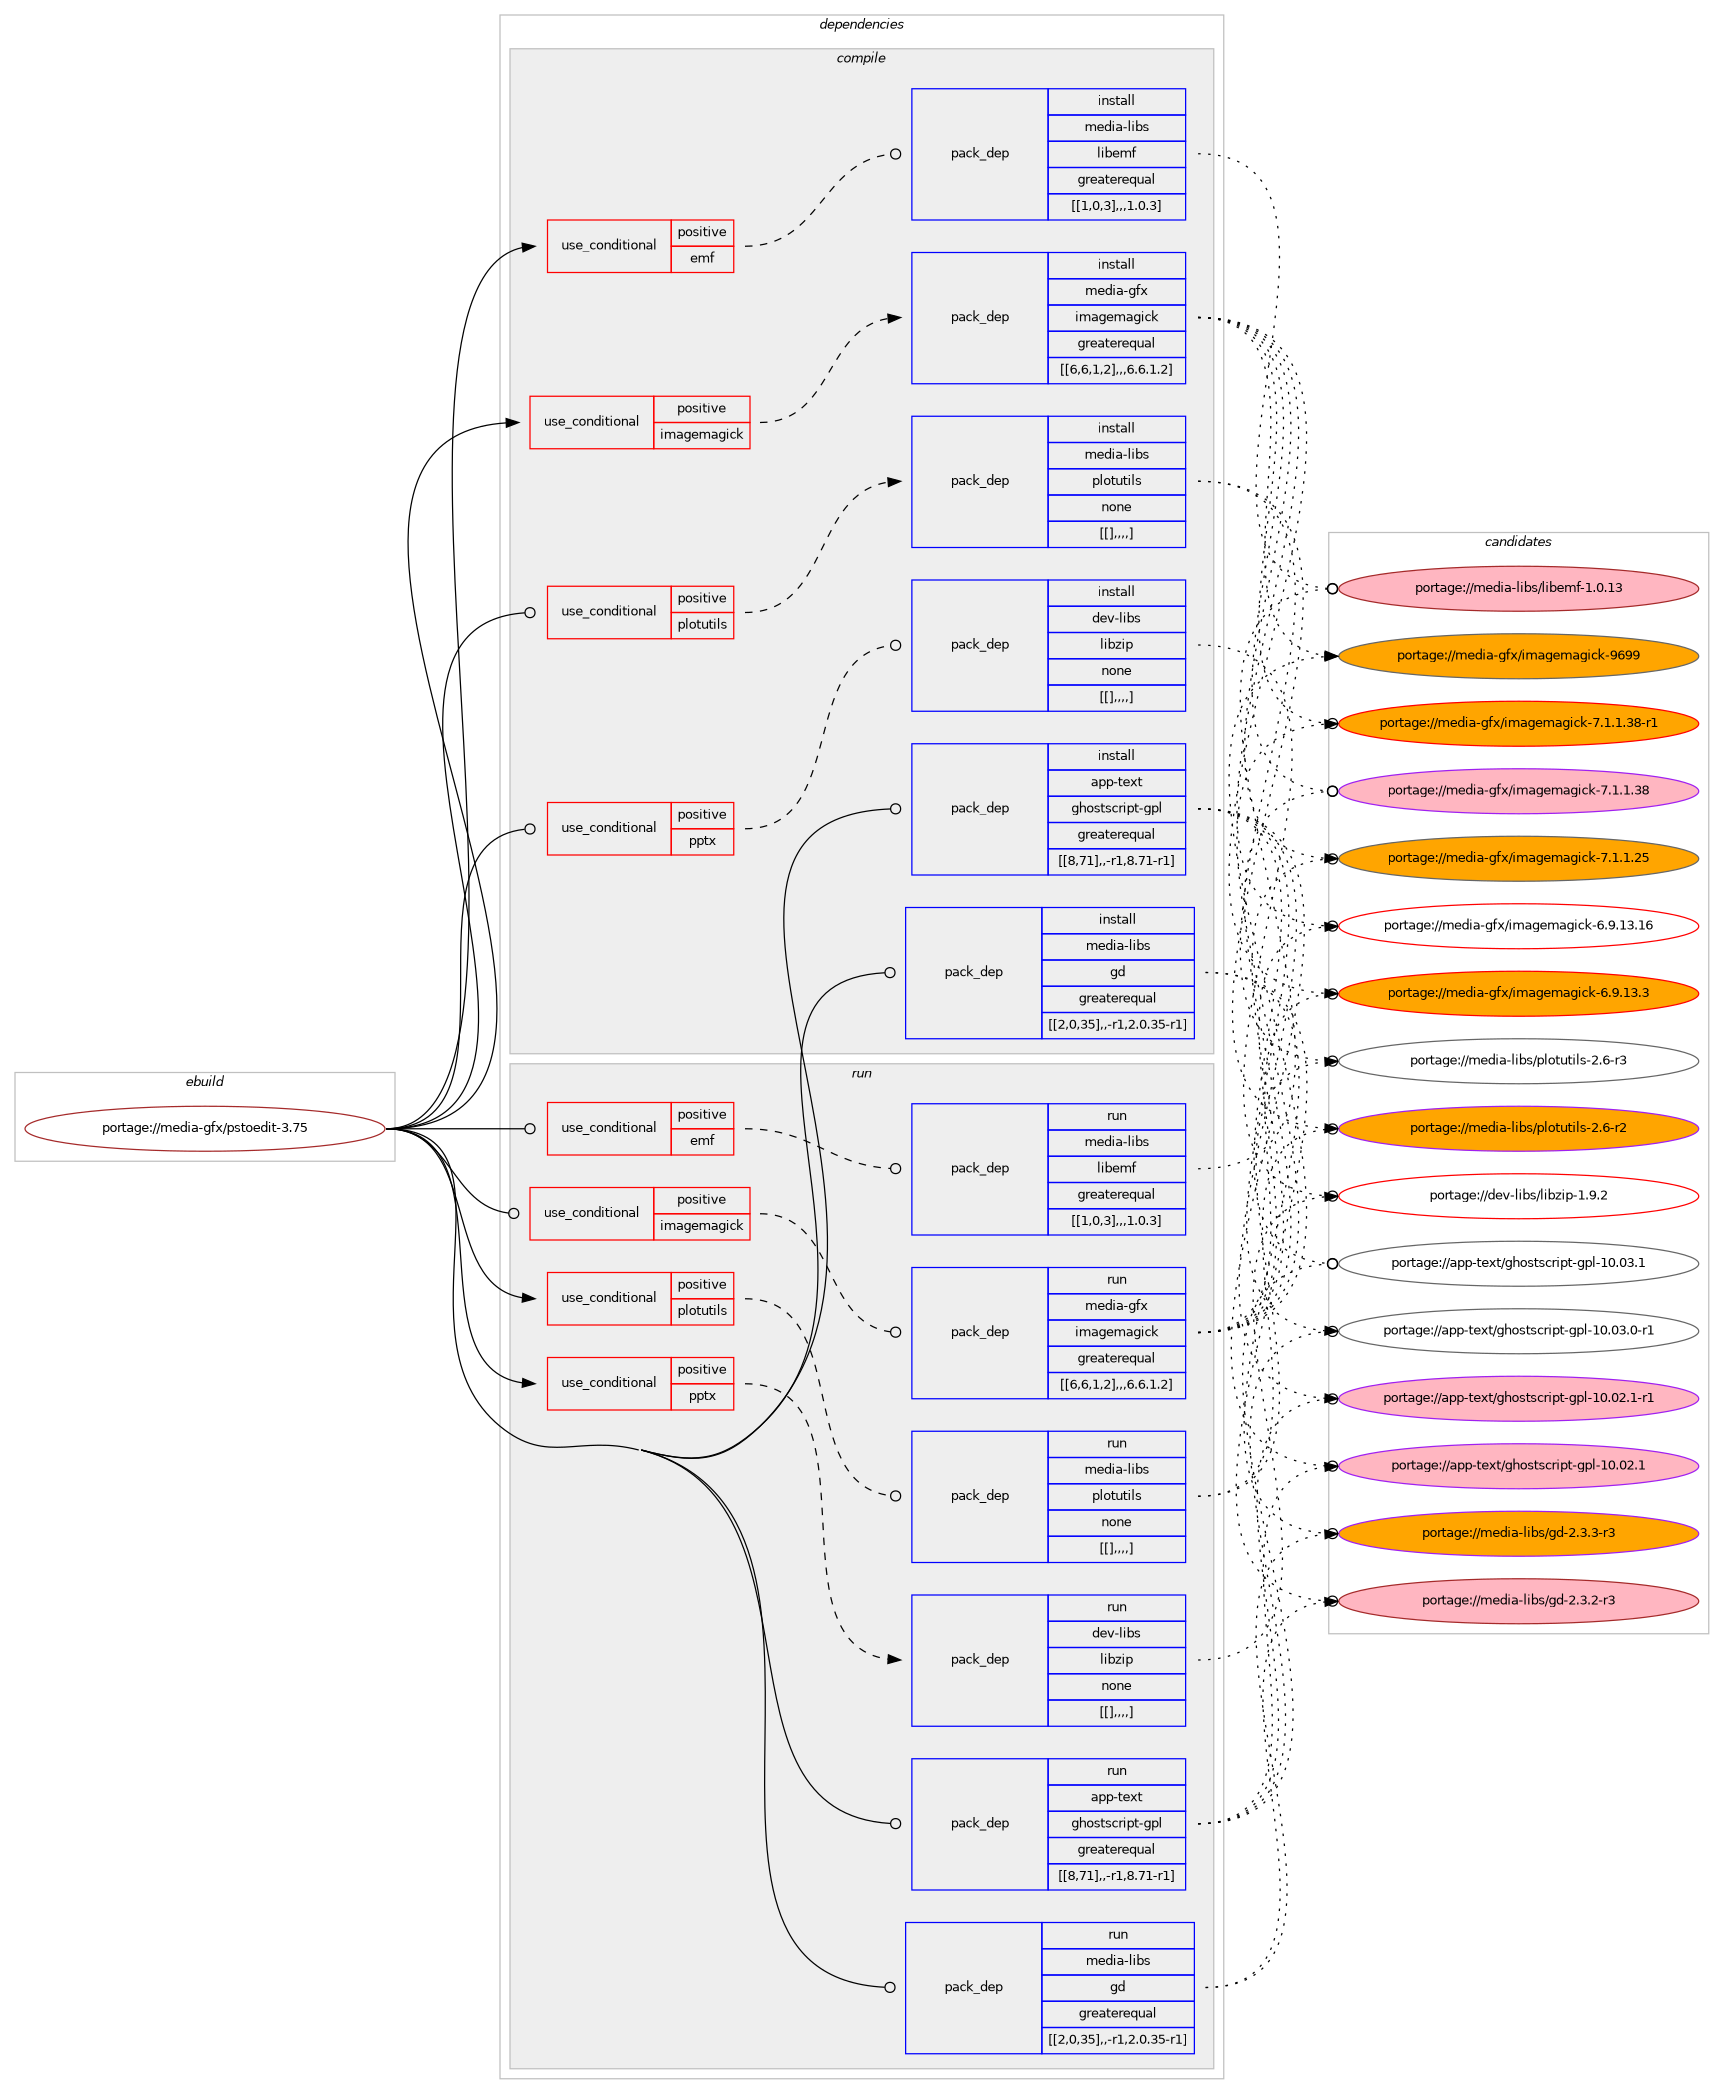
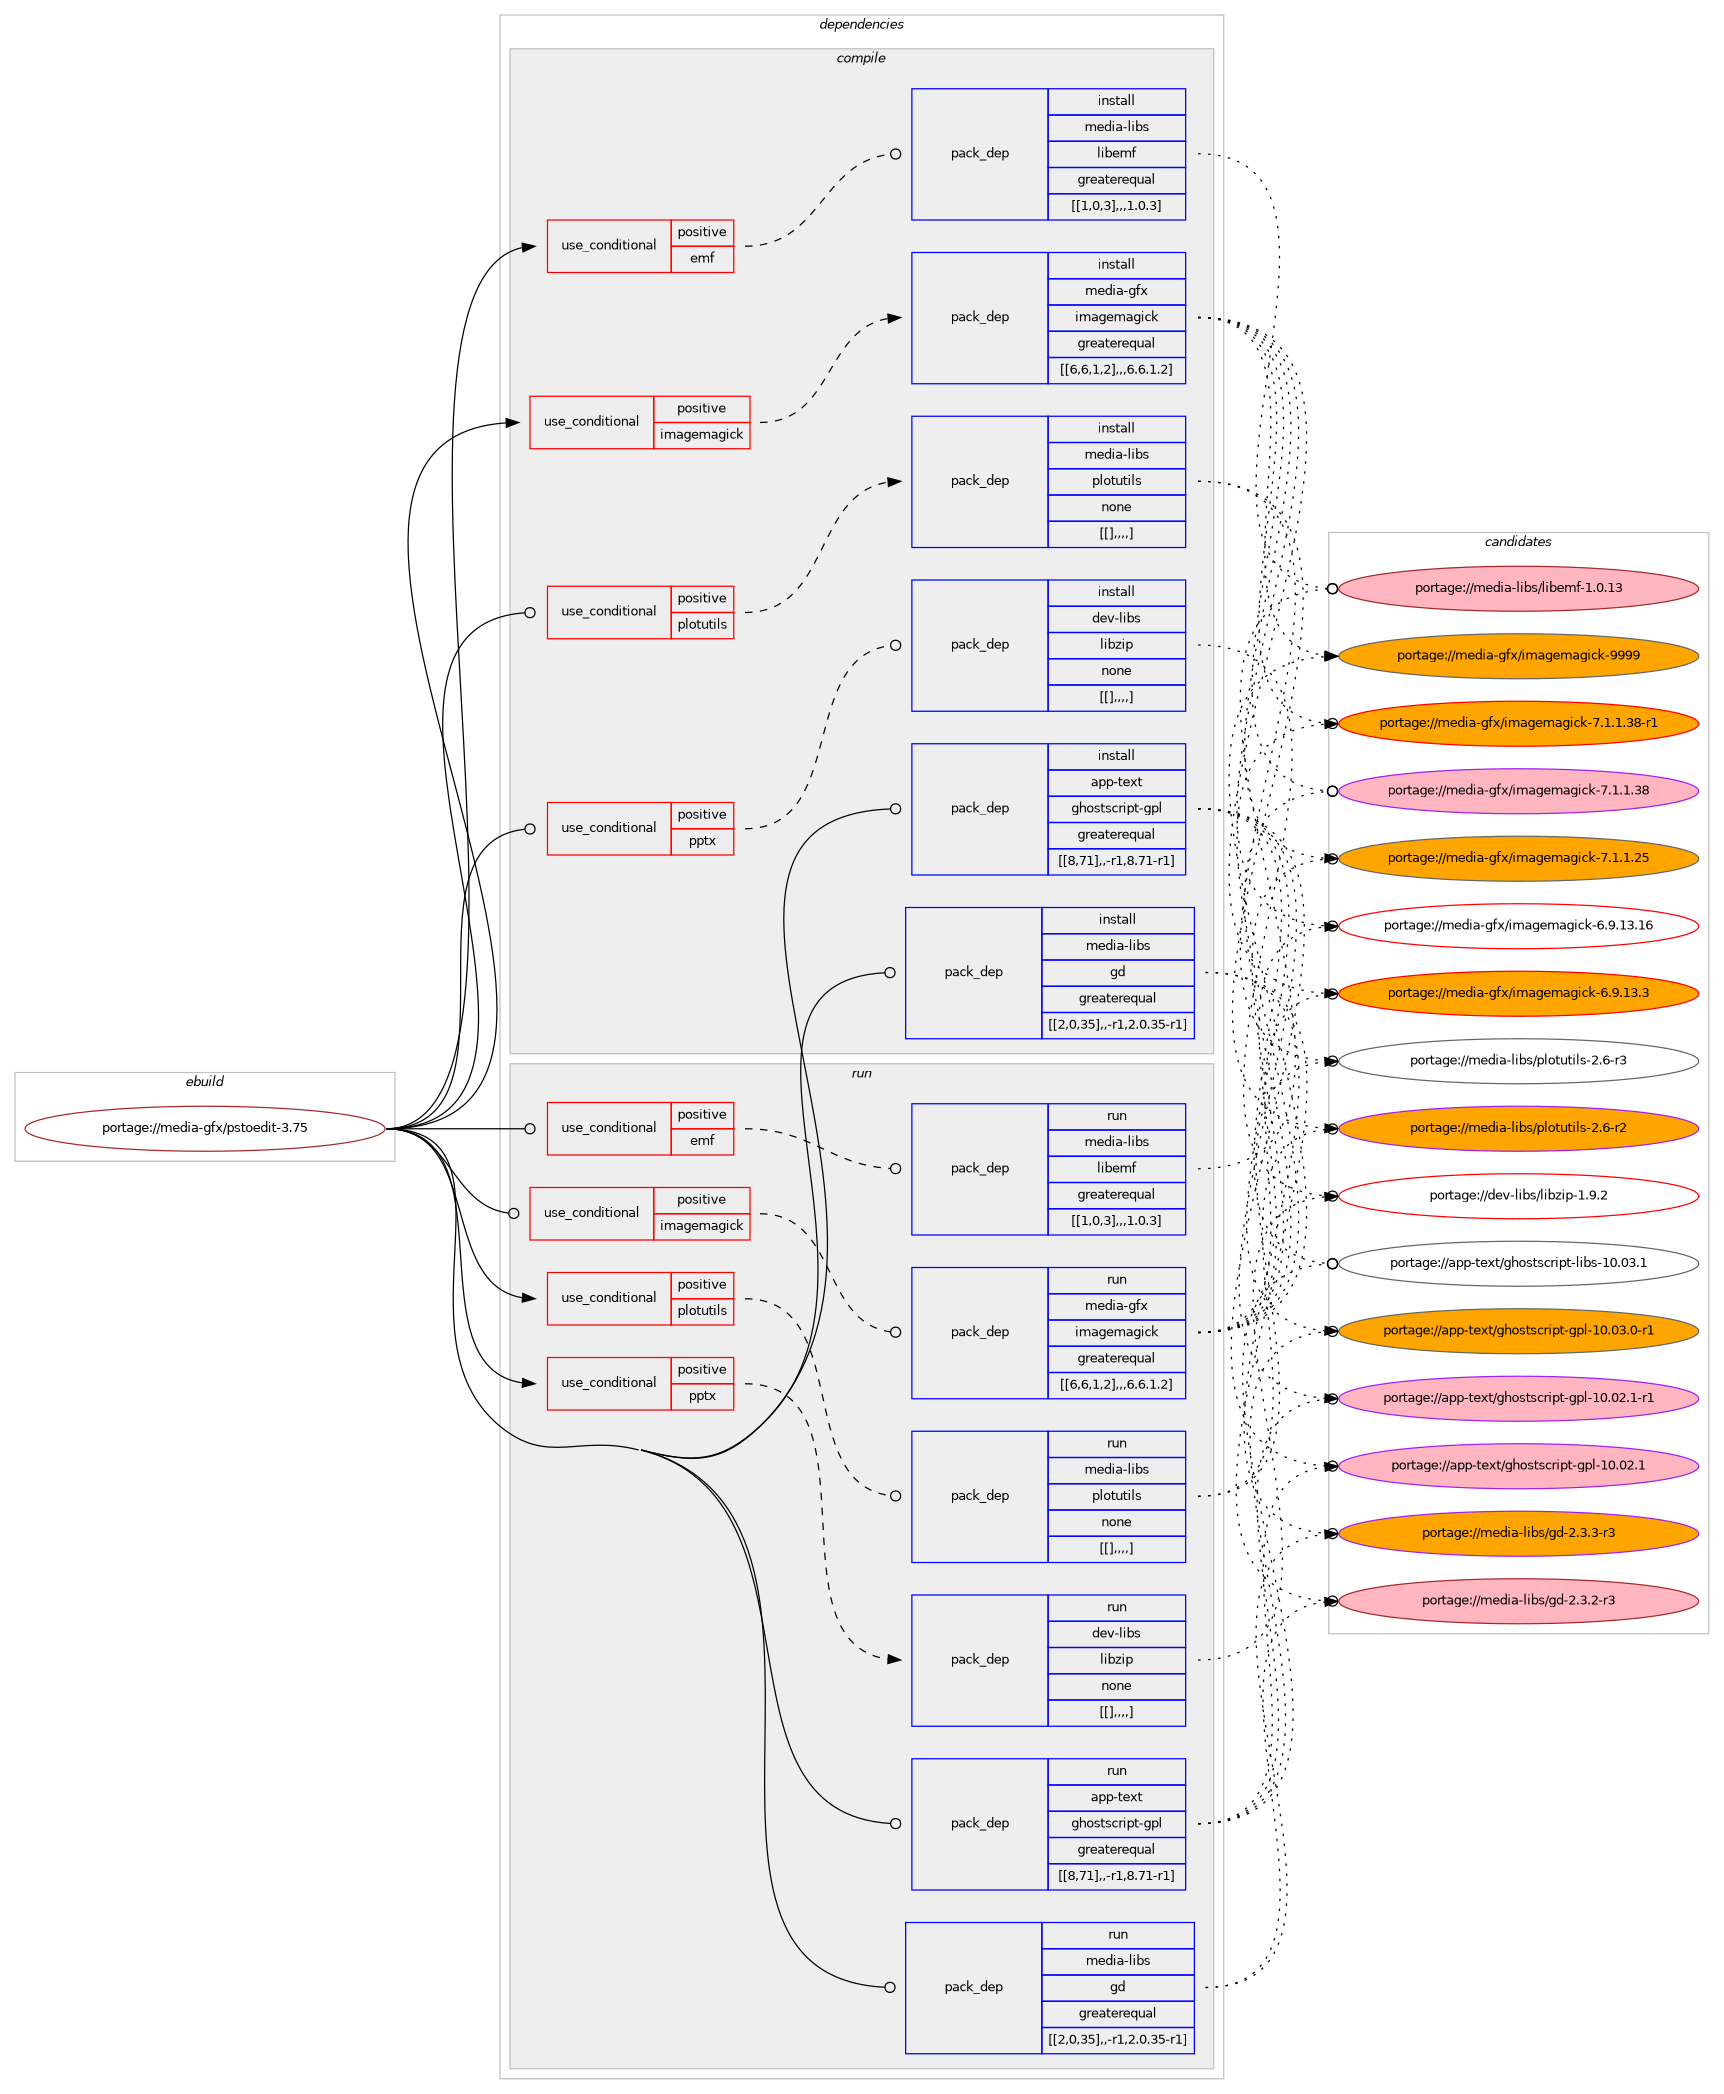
(1519, 656) -> (1519, 656)
(1519, 1264) -> (1519, 1264)
(1519, 1331) -> (1519, 1331)
